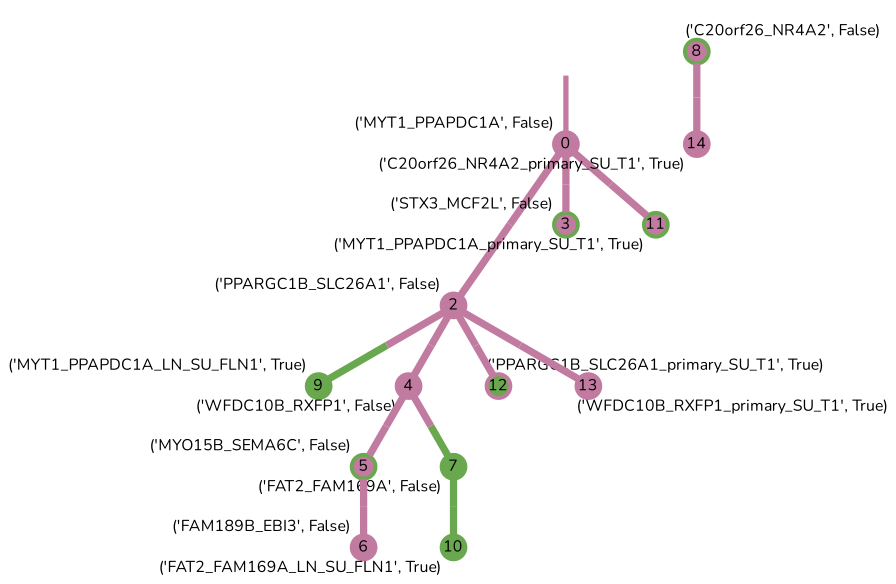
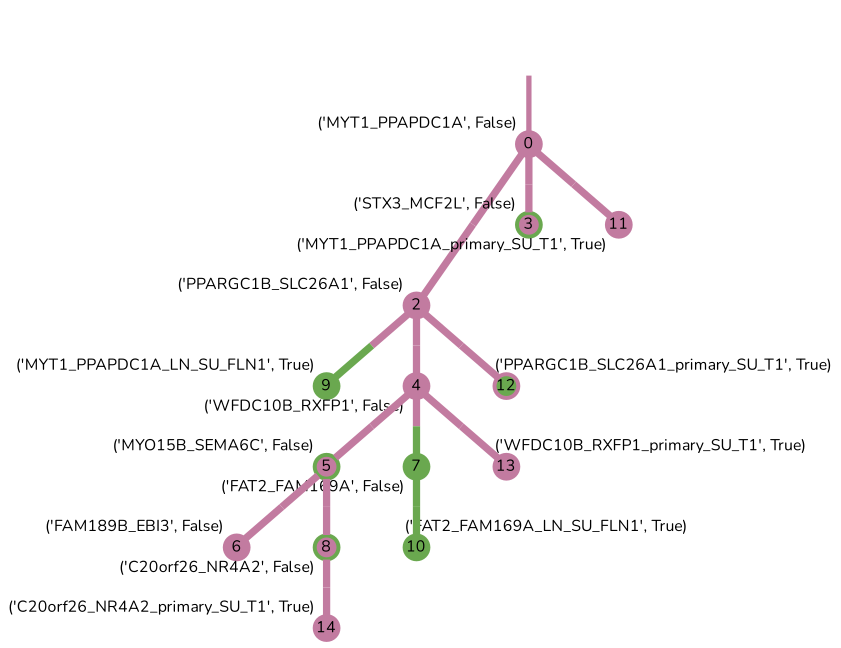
(656, 225) -> (619, 225)
(521, 346) -> (461, 426)
none -> (327, 507)
